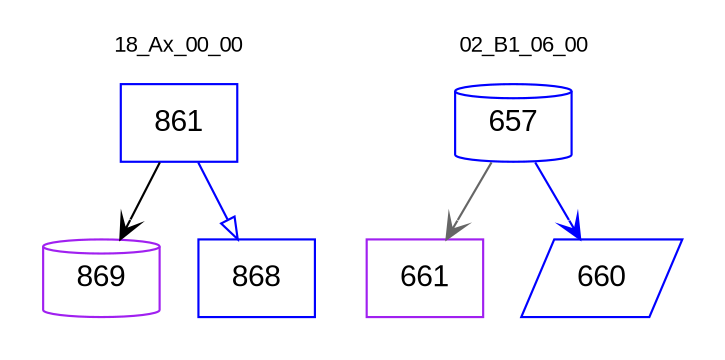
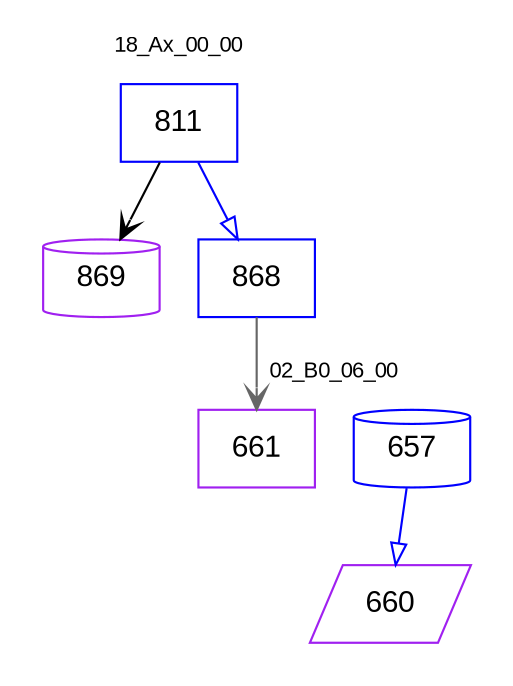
(524, 46) -> (334, 372)
(179, 123) -> (179, 123)
(475, 191) -> (257, 365)
(552, 191) -> (403, 516)
(602, 278) -> (390, 604)
